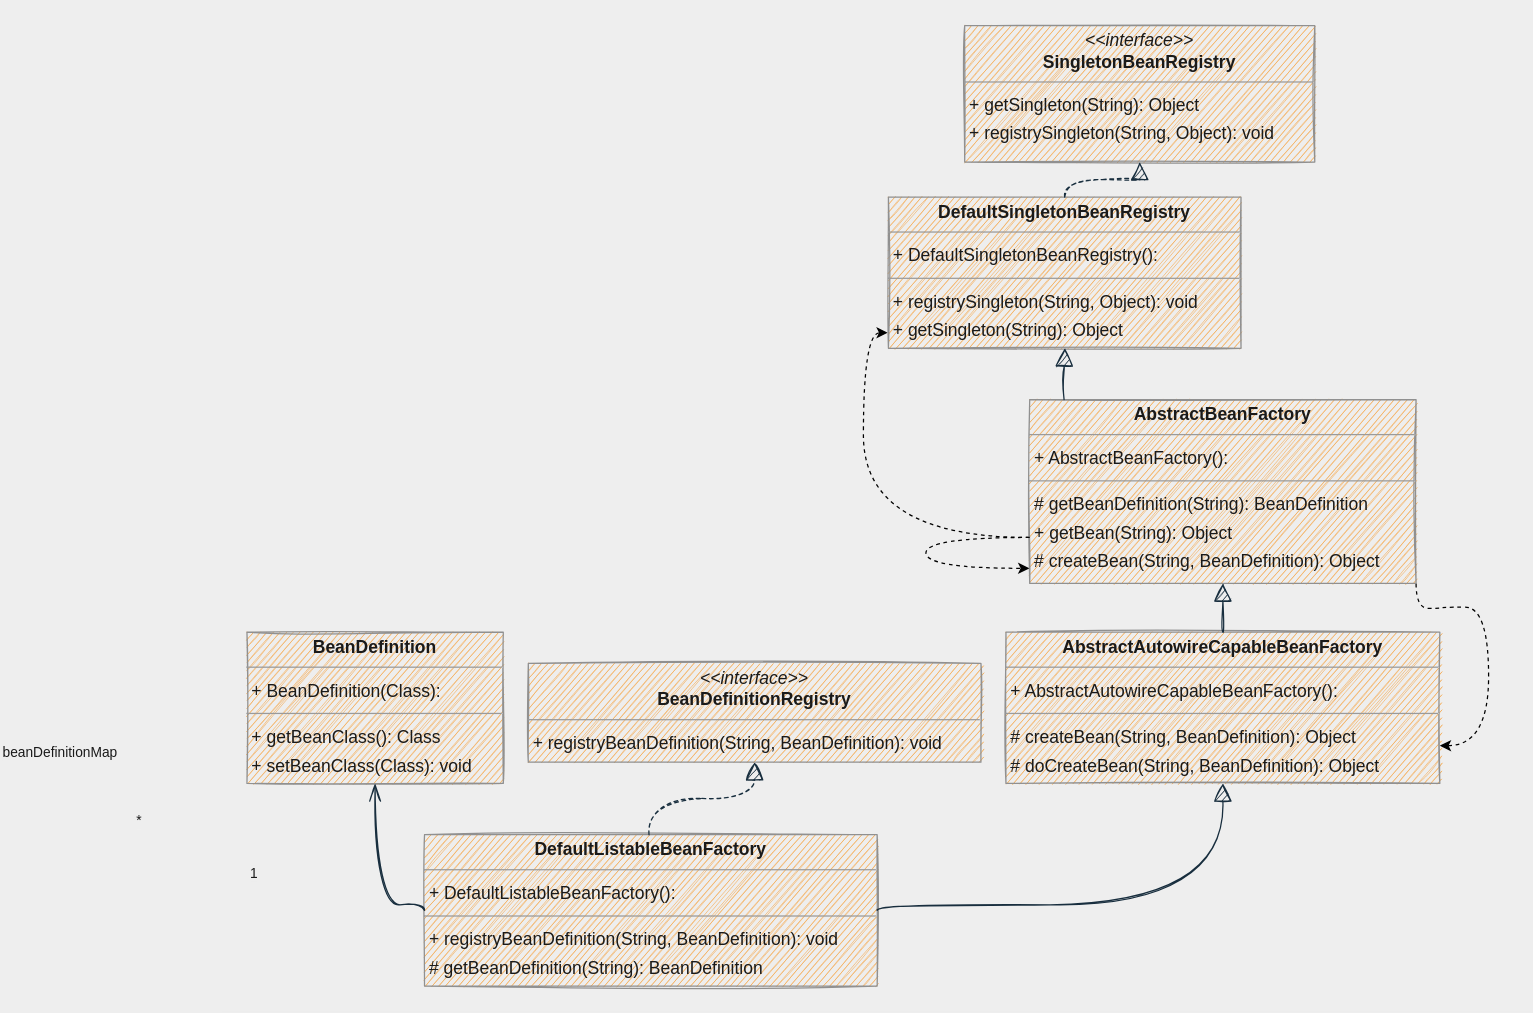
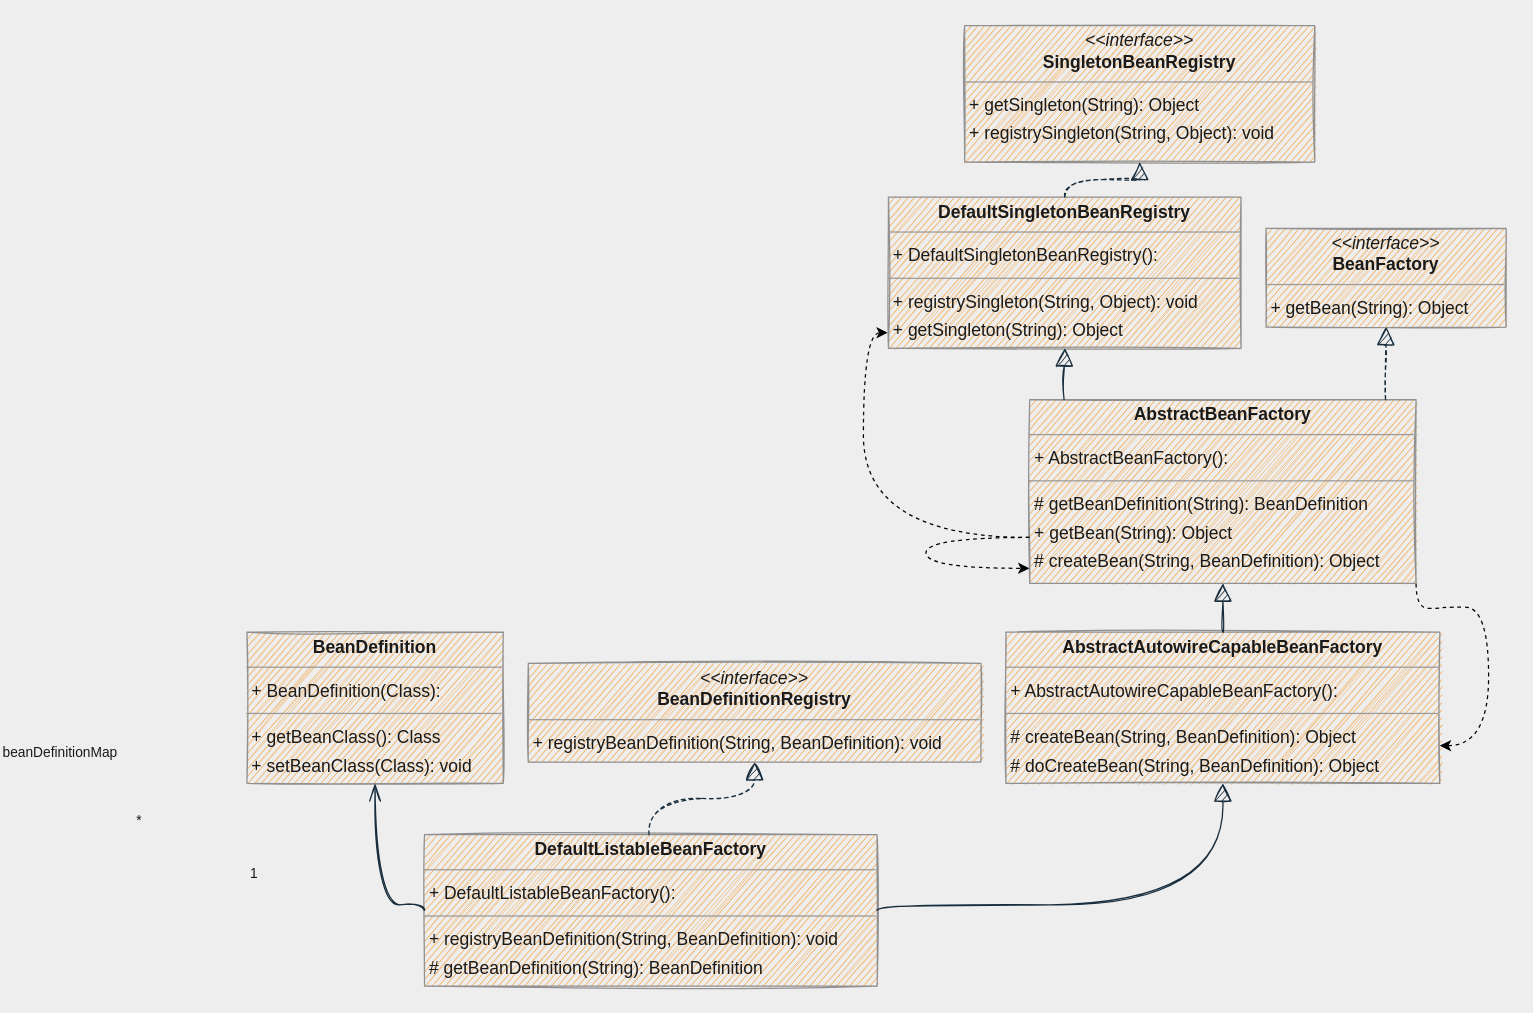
none -> (1386, 278)
none -> (1385, 373)
